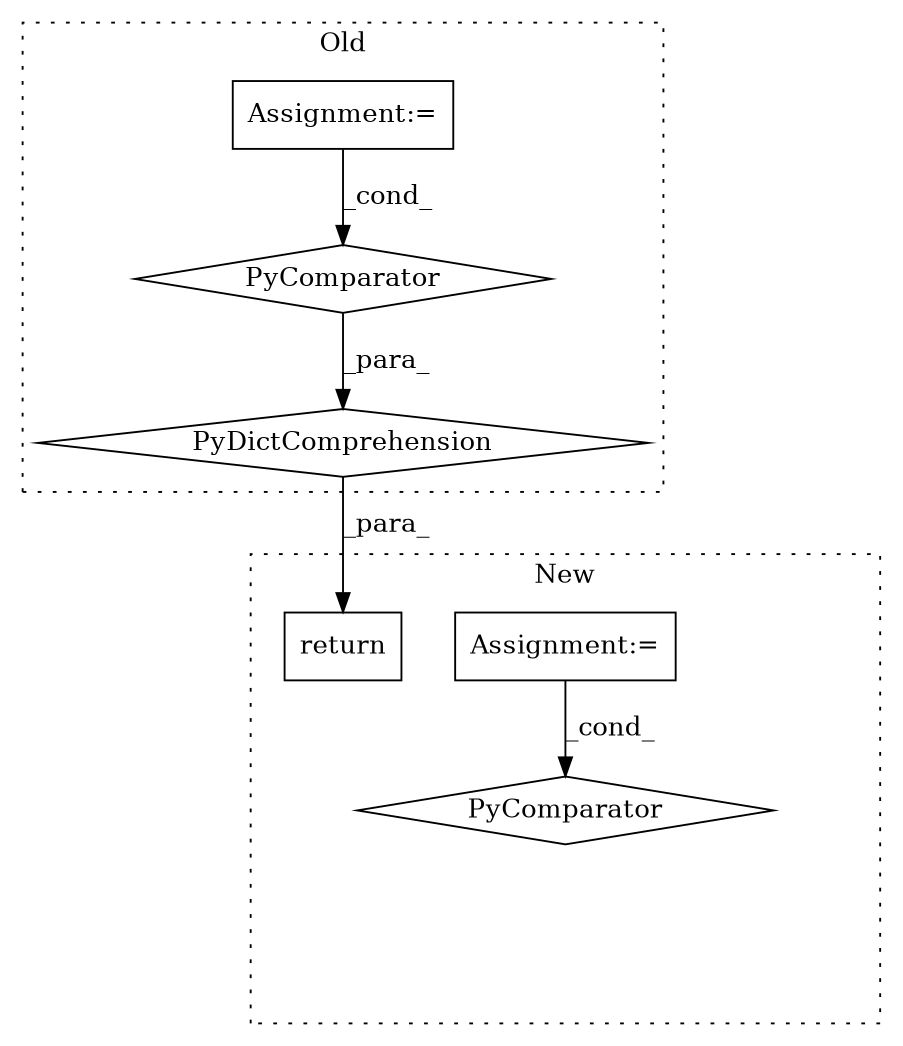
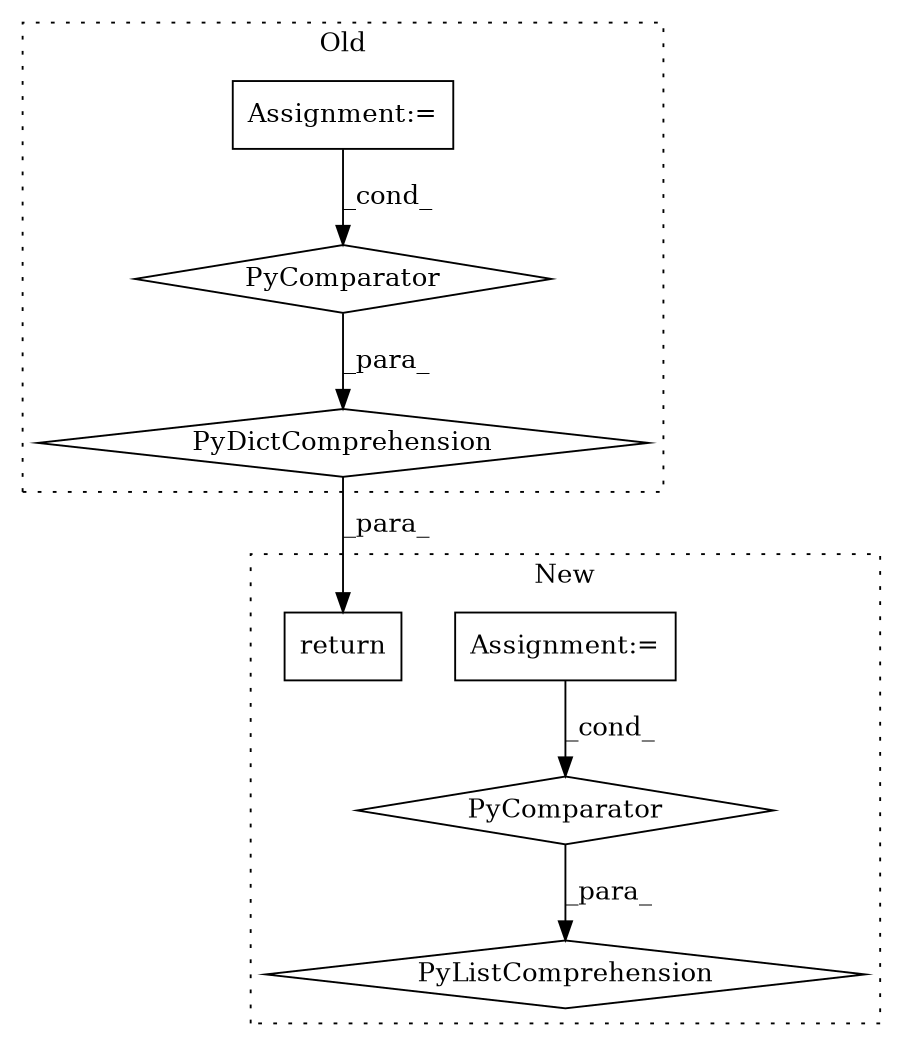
none -> (565, 974)
